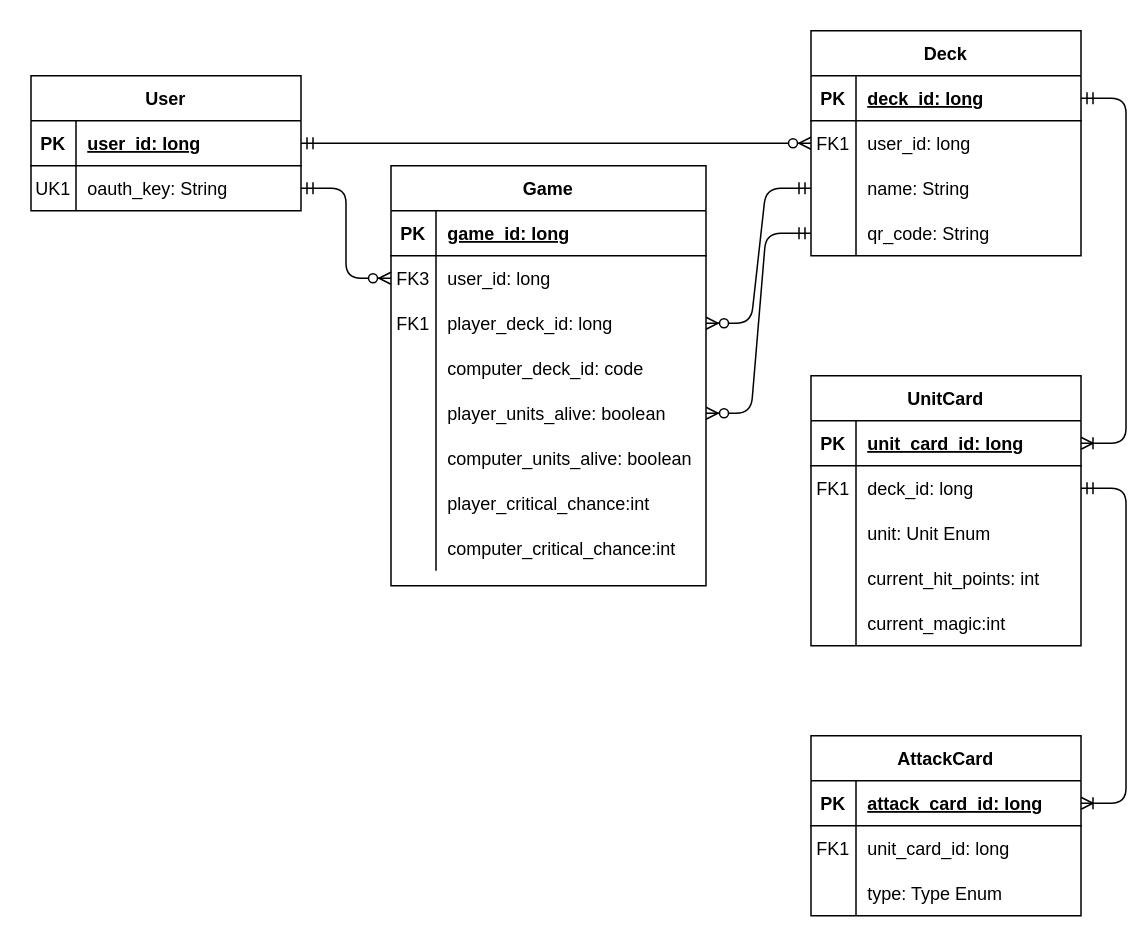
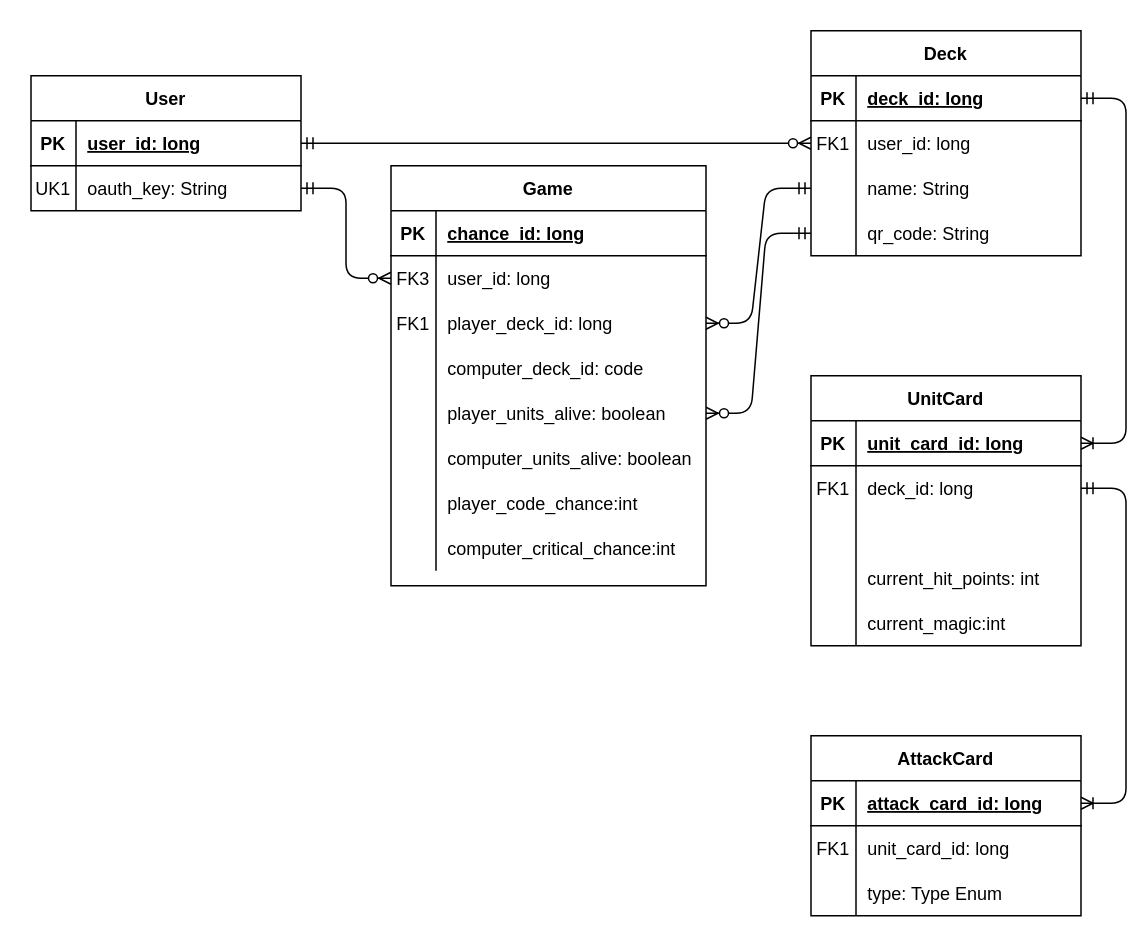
(503, 234) -> (513, 234)
(564, 504) -> (551, 504)
(968, 533) -> none
